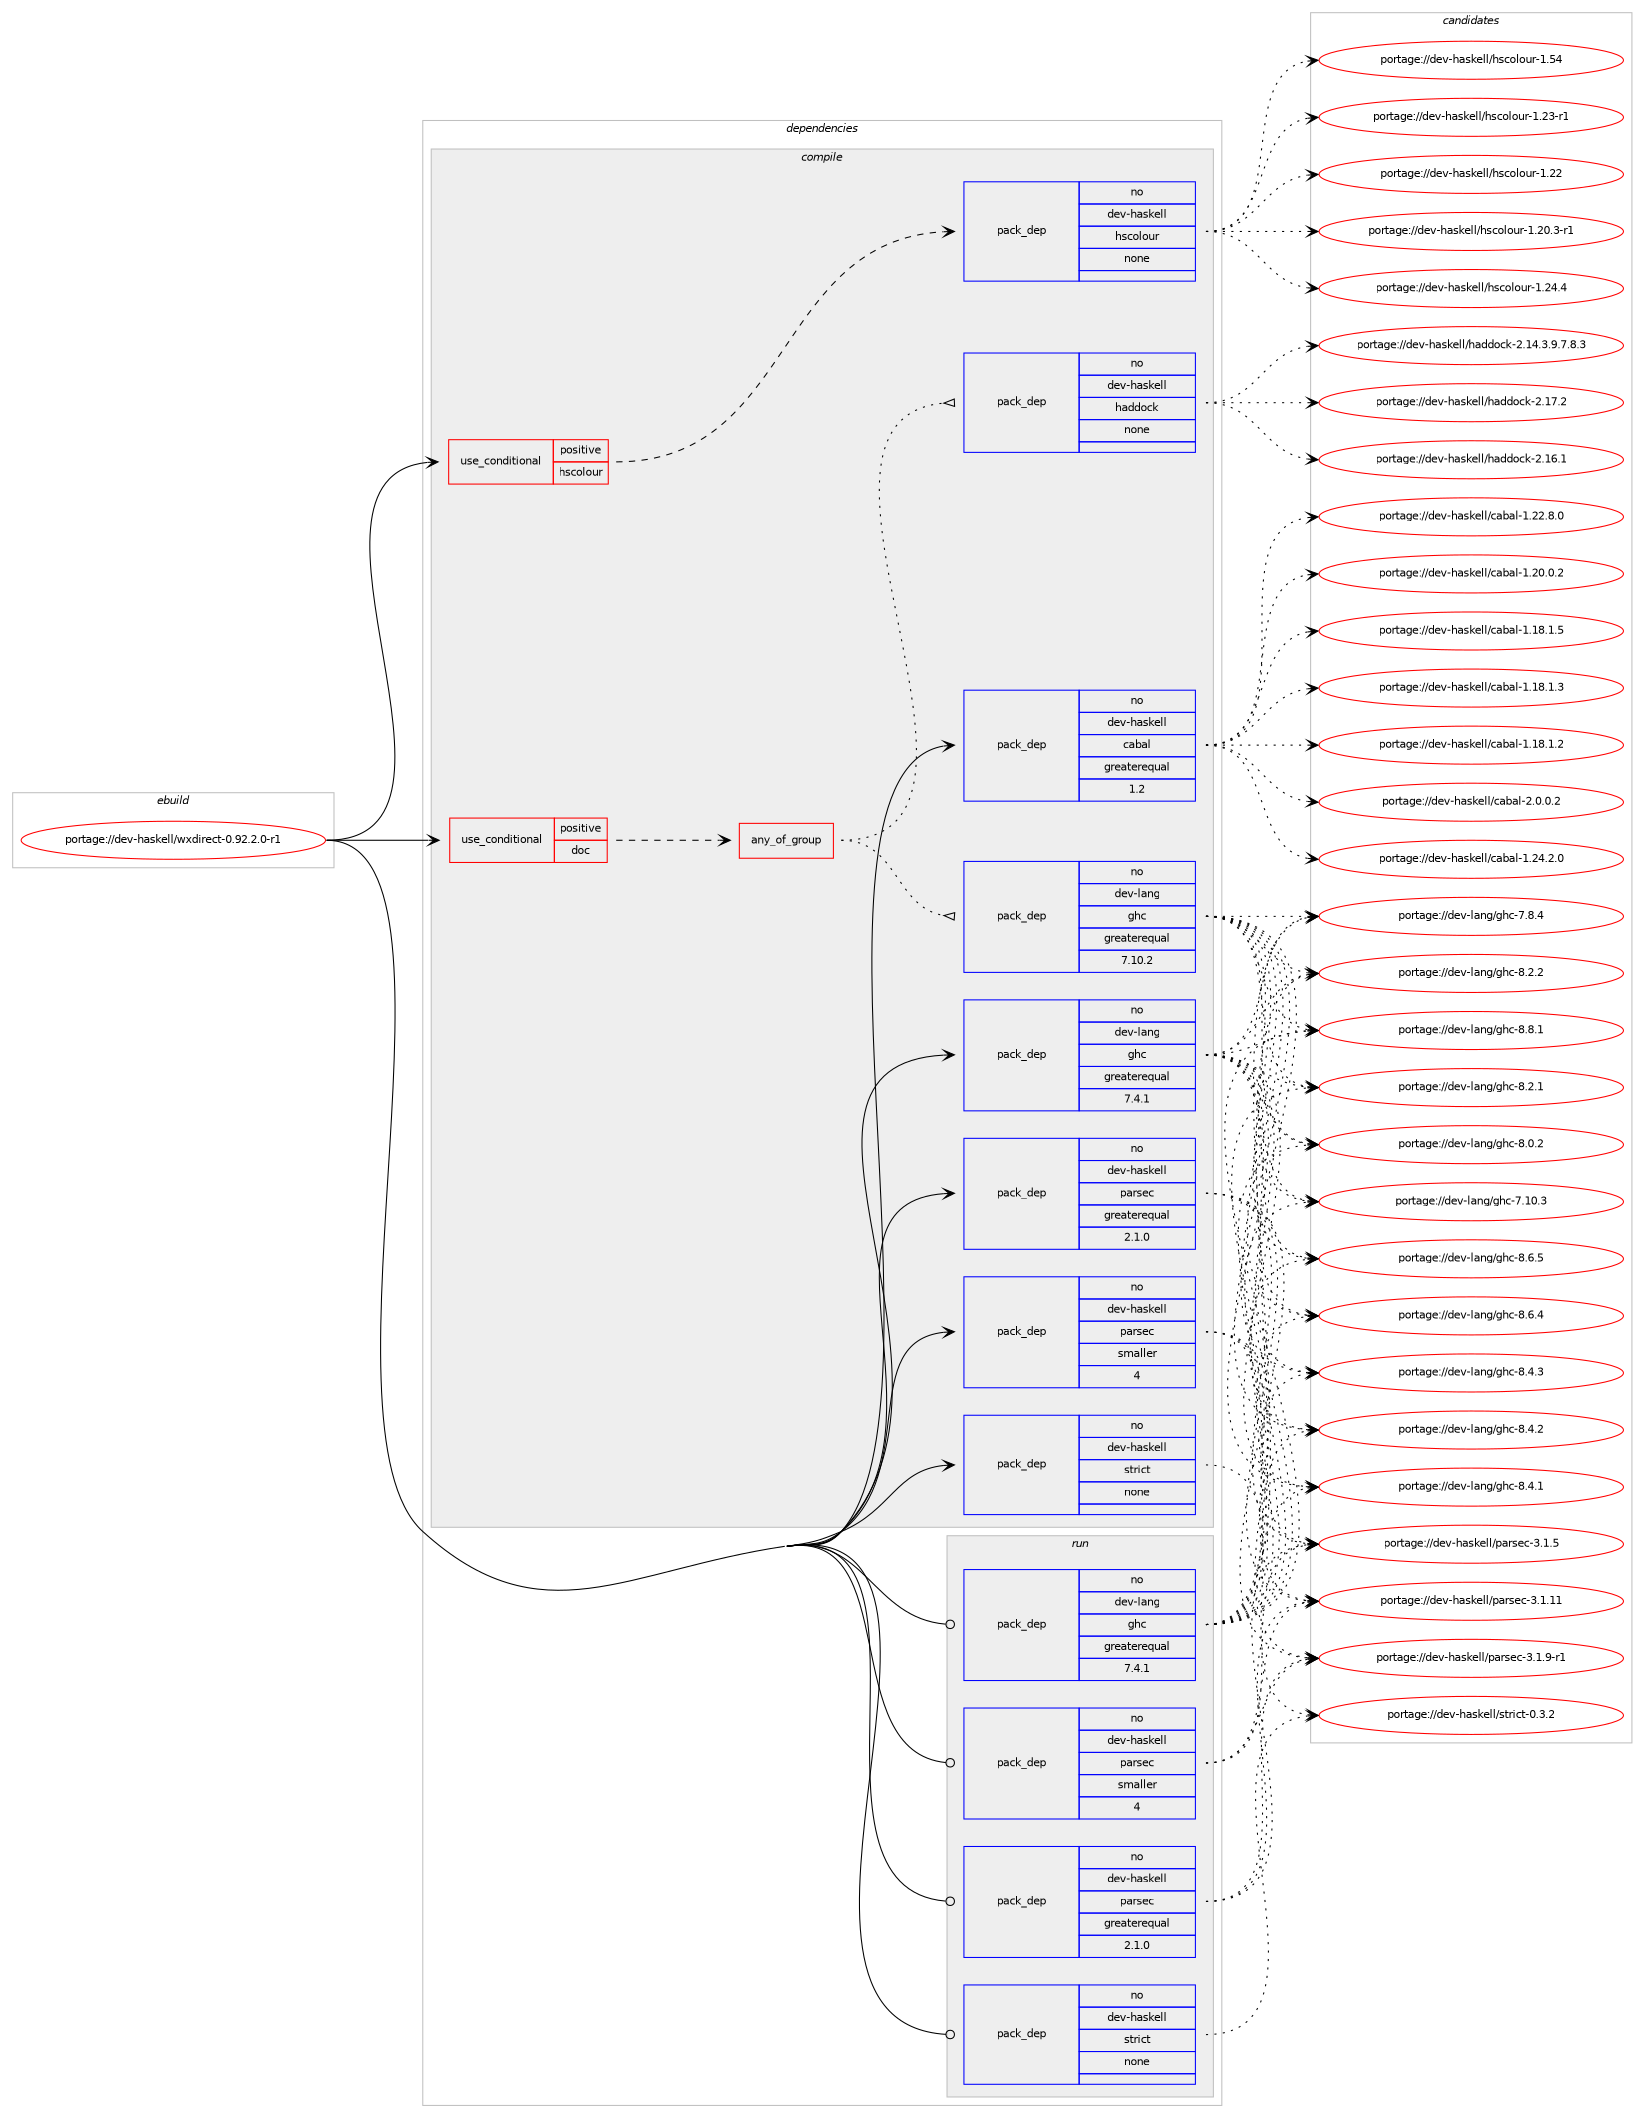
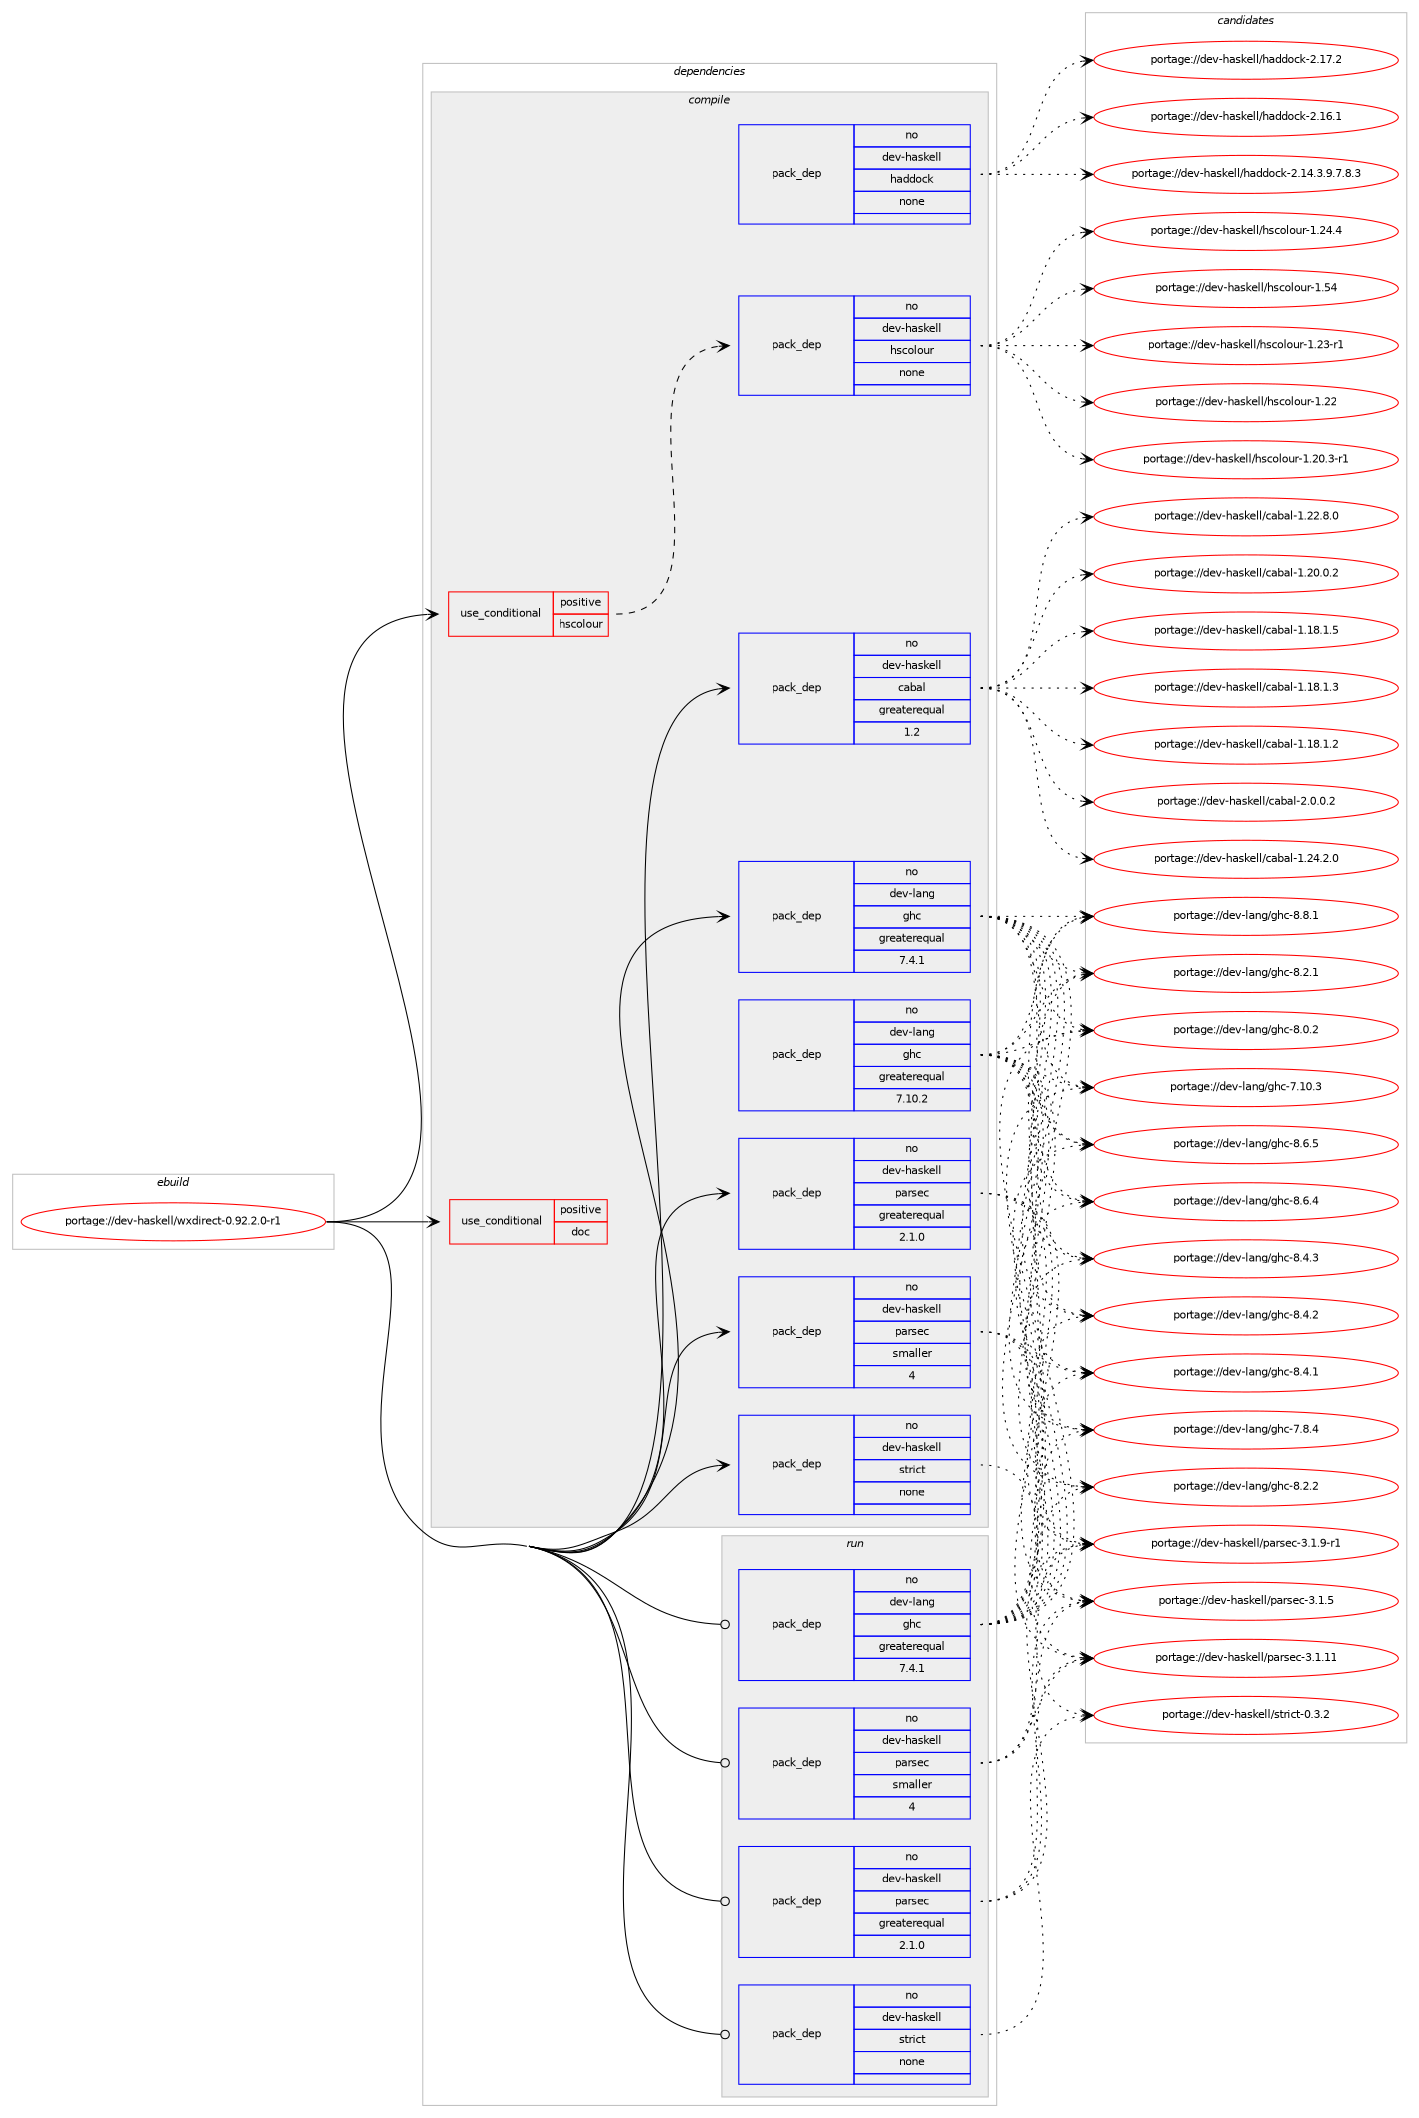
(786, 840) -> none
